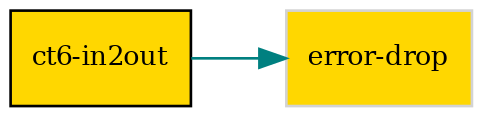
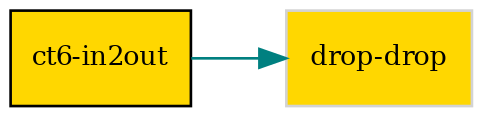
(379, 58) -> (379, 58)
